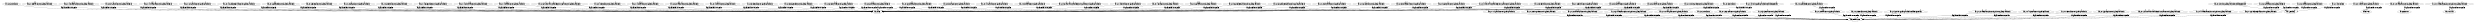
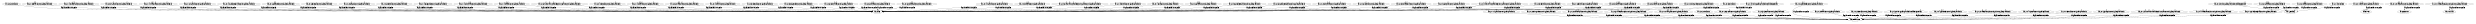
(957, 4) -> none
(1818, 8) -> (1813, 17)
none -> (1948, 12)
